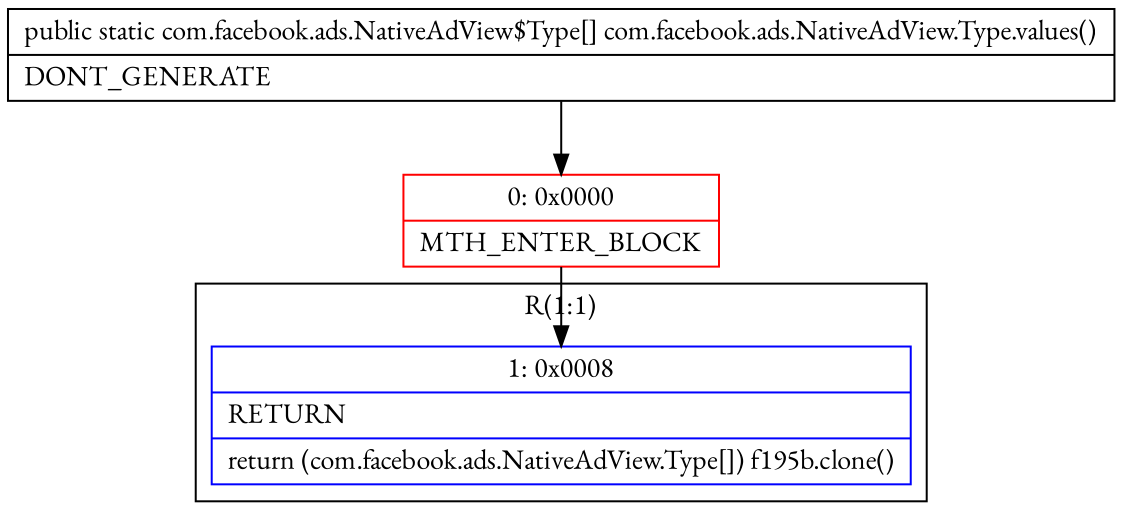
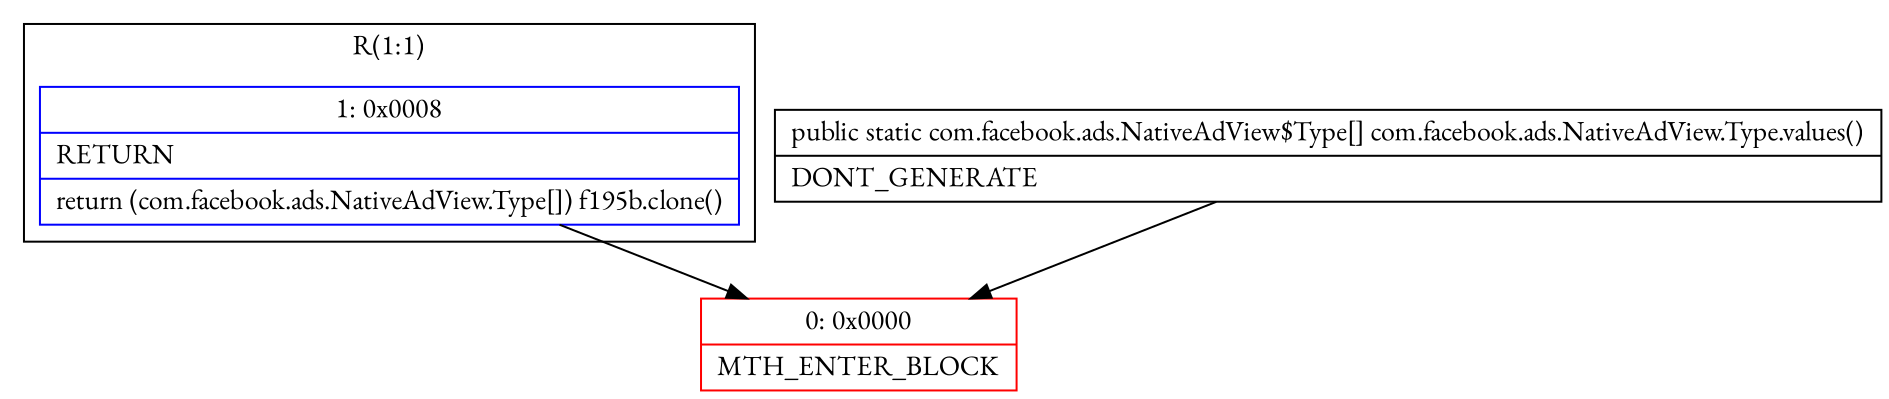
(561, 296) -> (644, 258)
